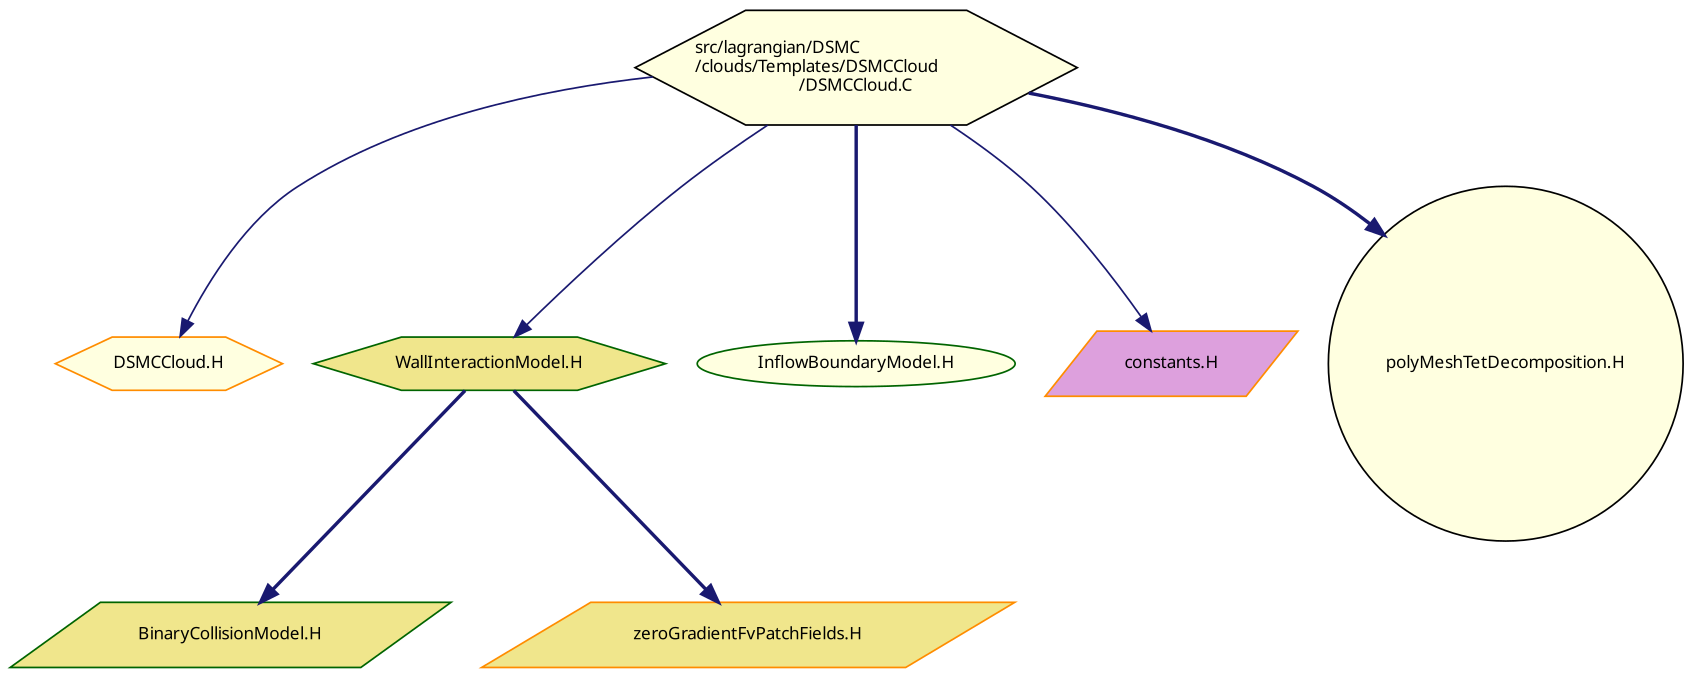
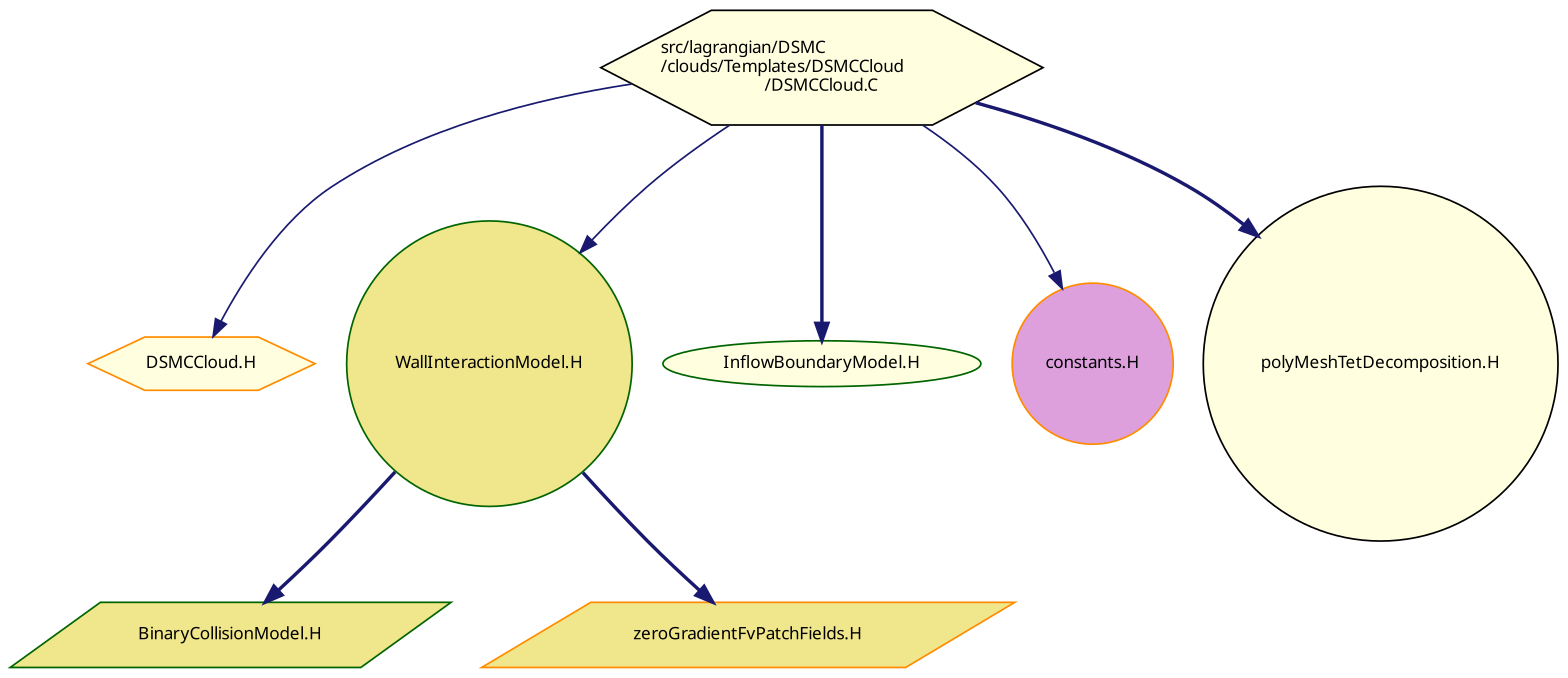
(489, 364) -> (489, 364)
(1172, 364) -> (1093, 364)
